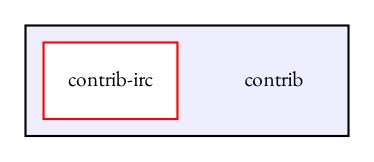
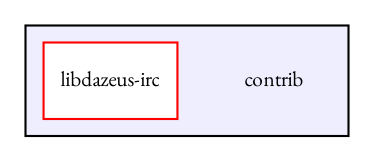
(110, 81) -> (110, 81)
